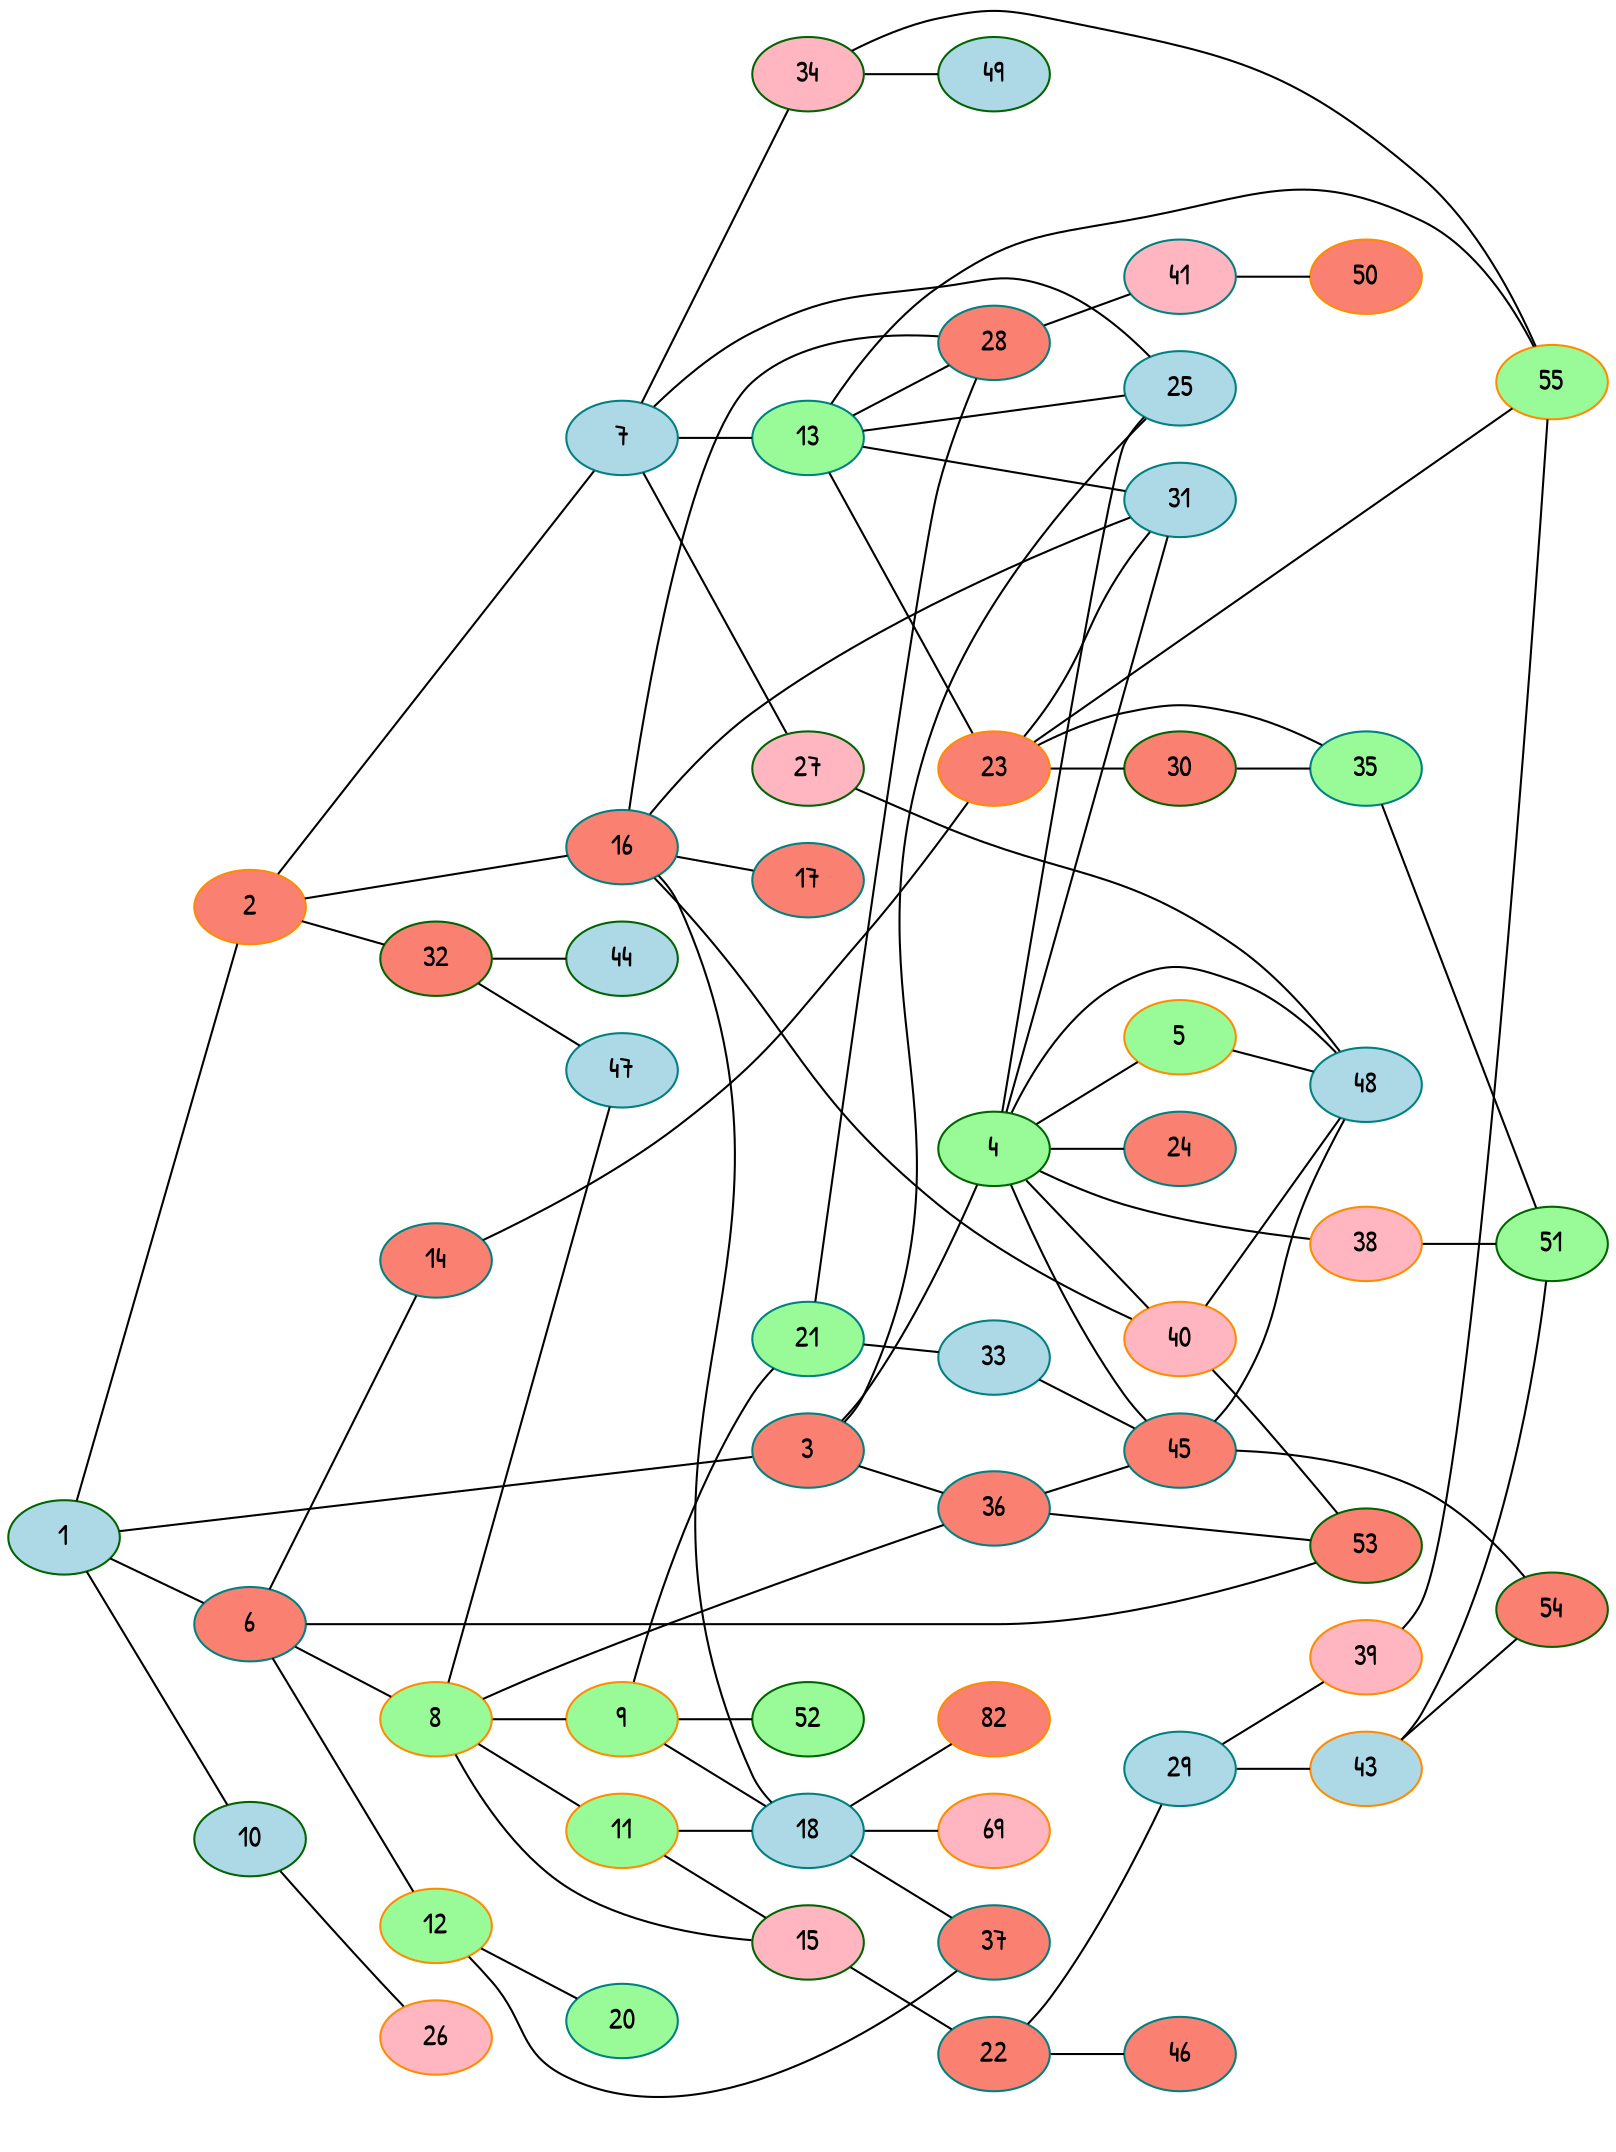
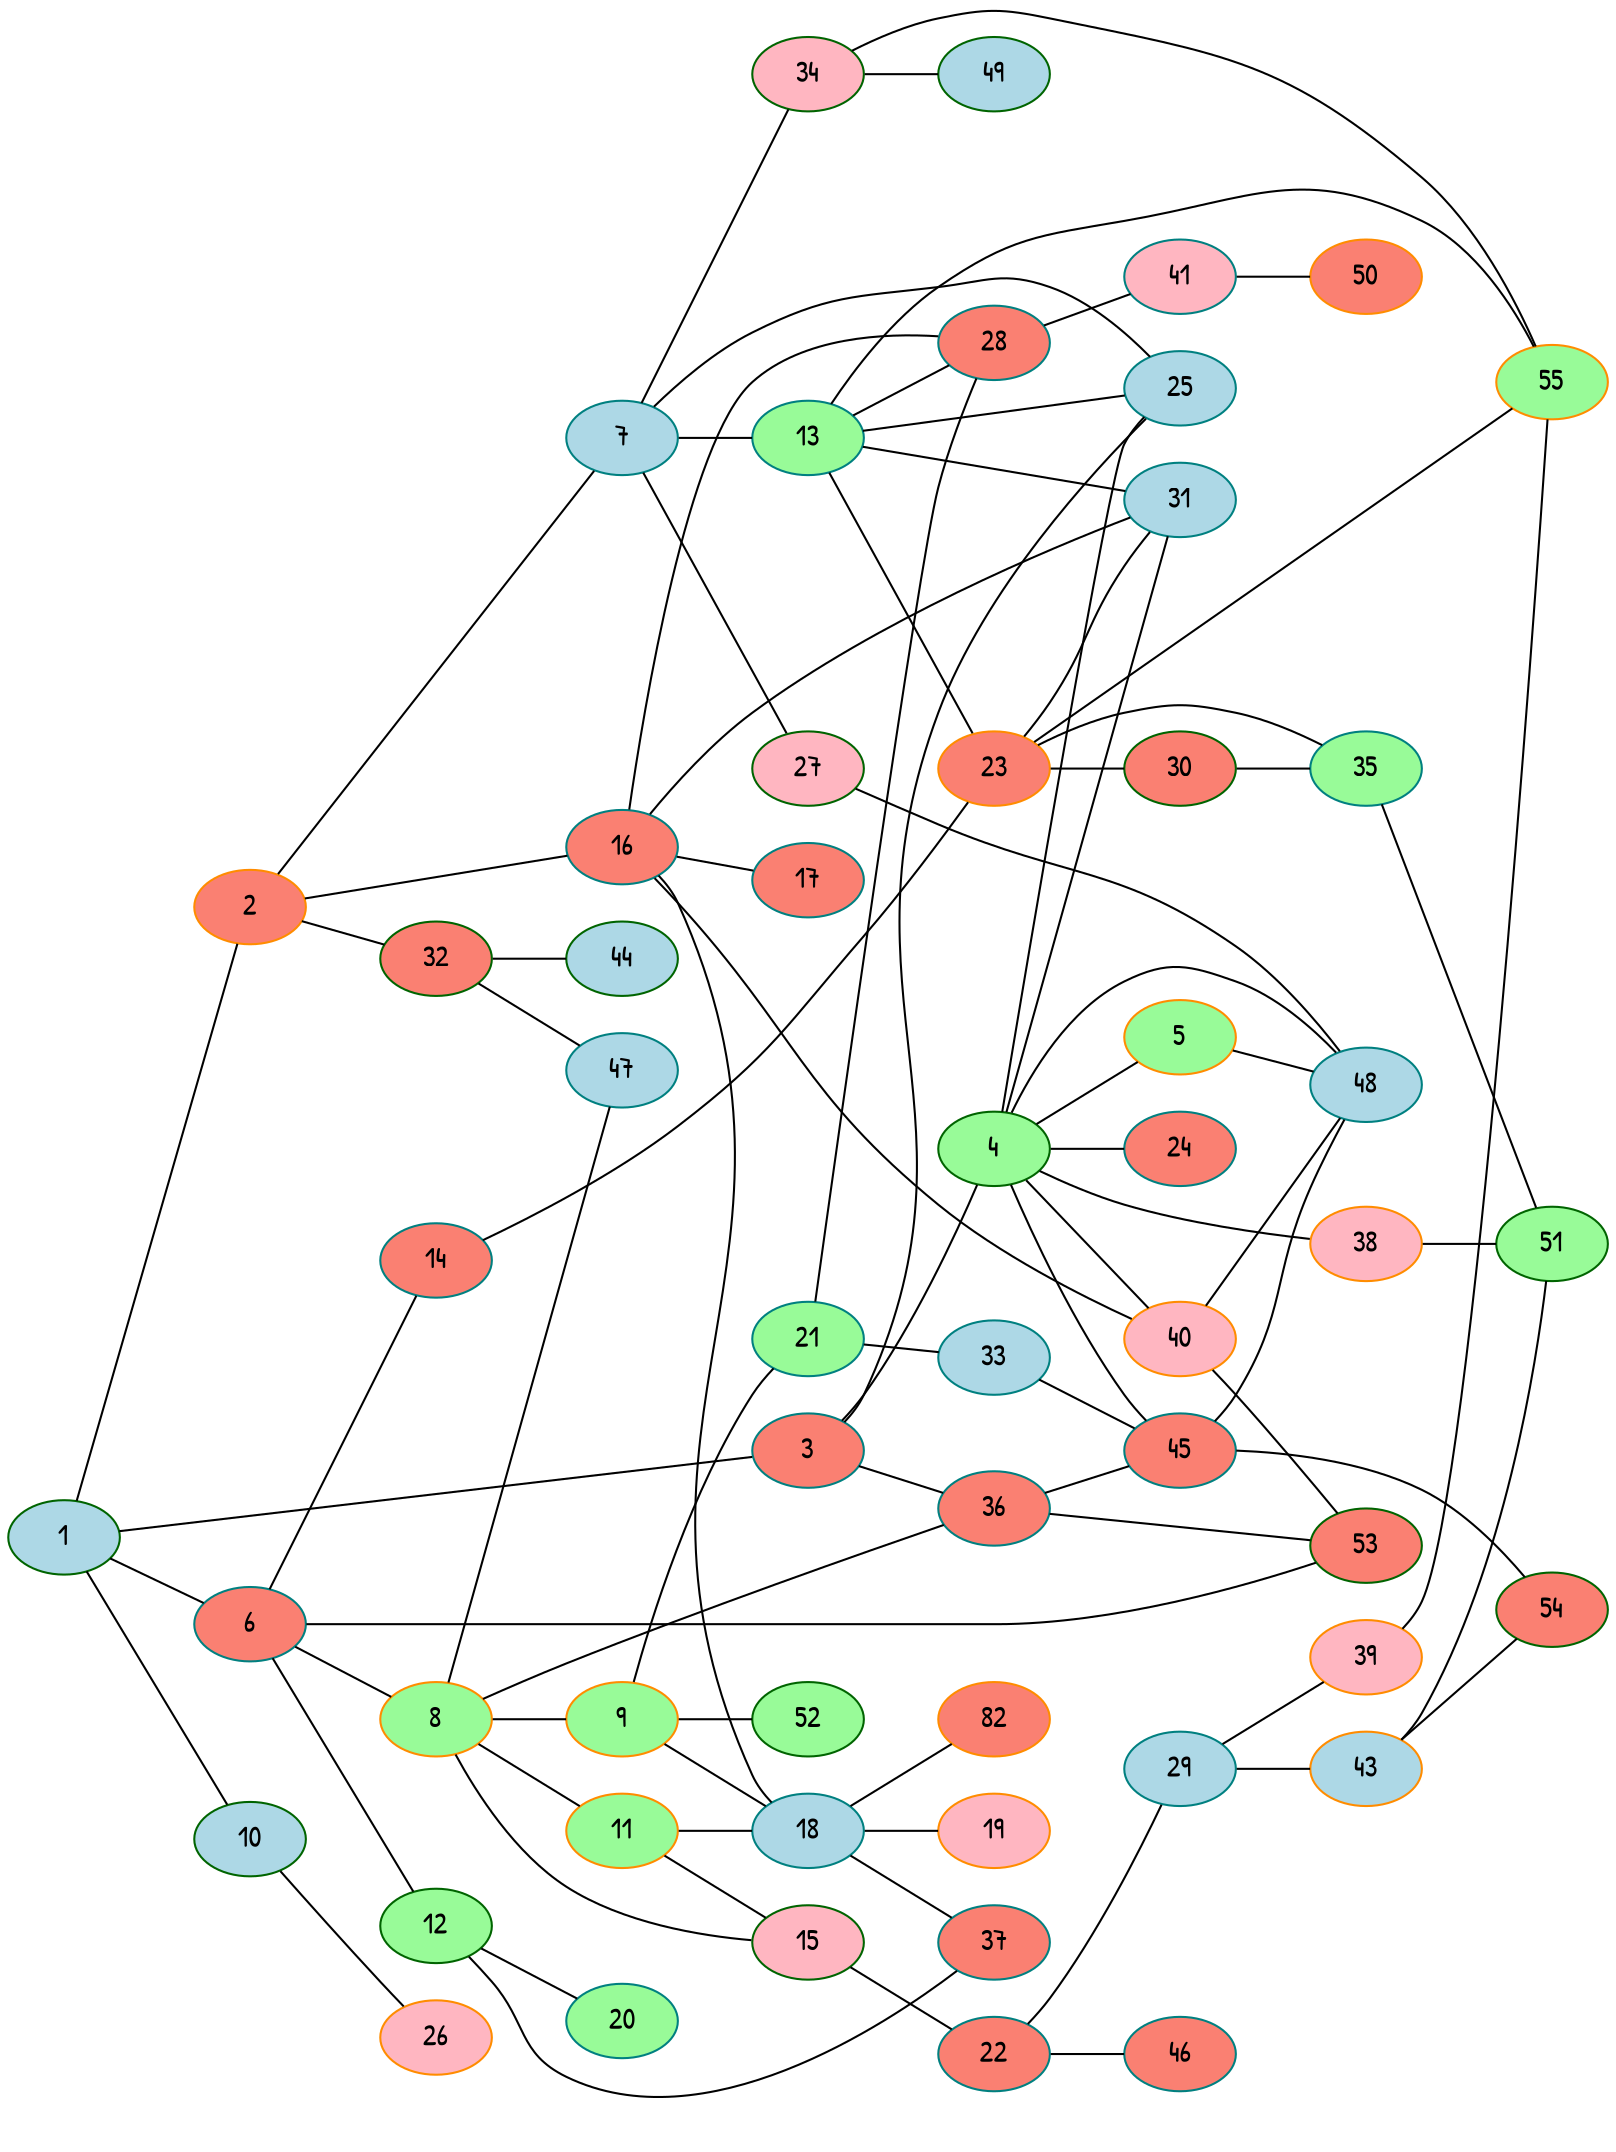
(994, 1831) -> (994, 1831)
(436, 1926) -> (436, 1926)
